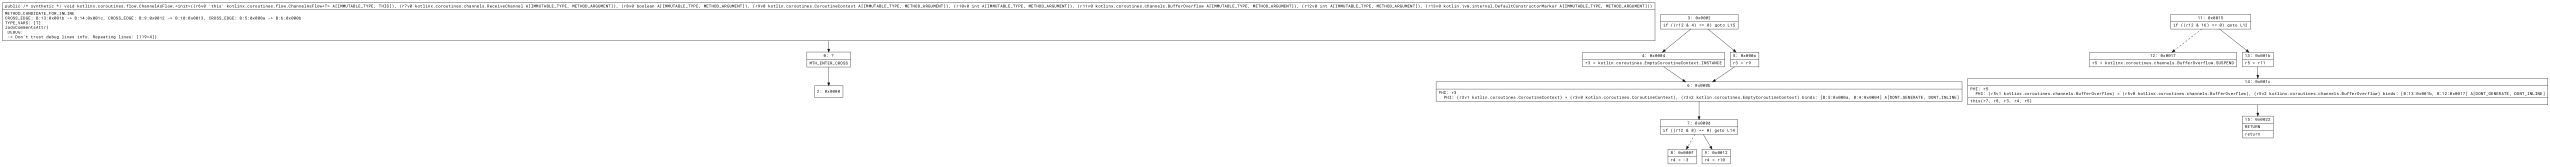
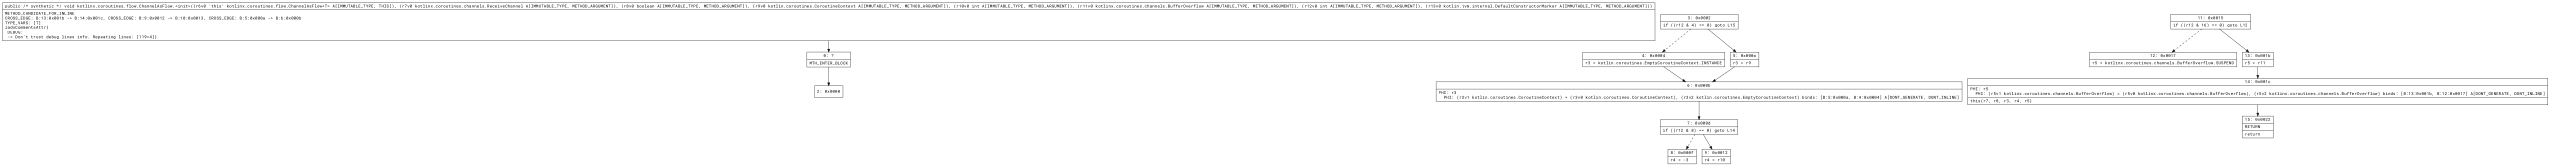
(1678, 40) -> (1678, 40)
(829, 63) -> (829, 63)
